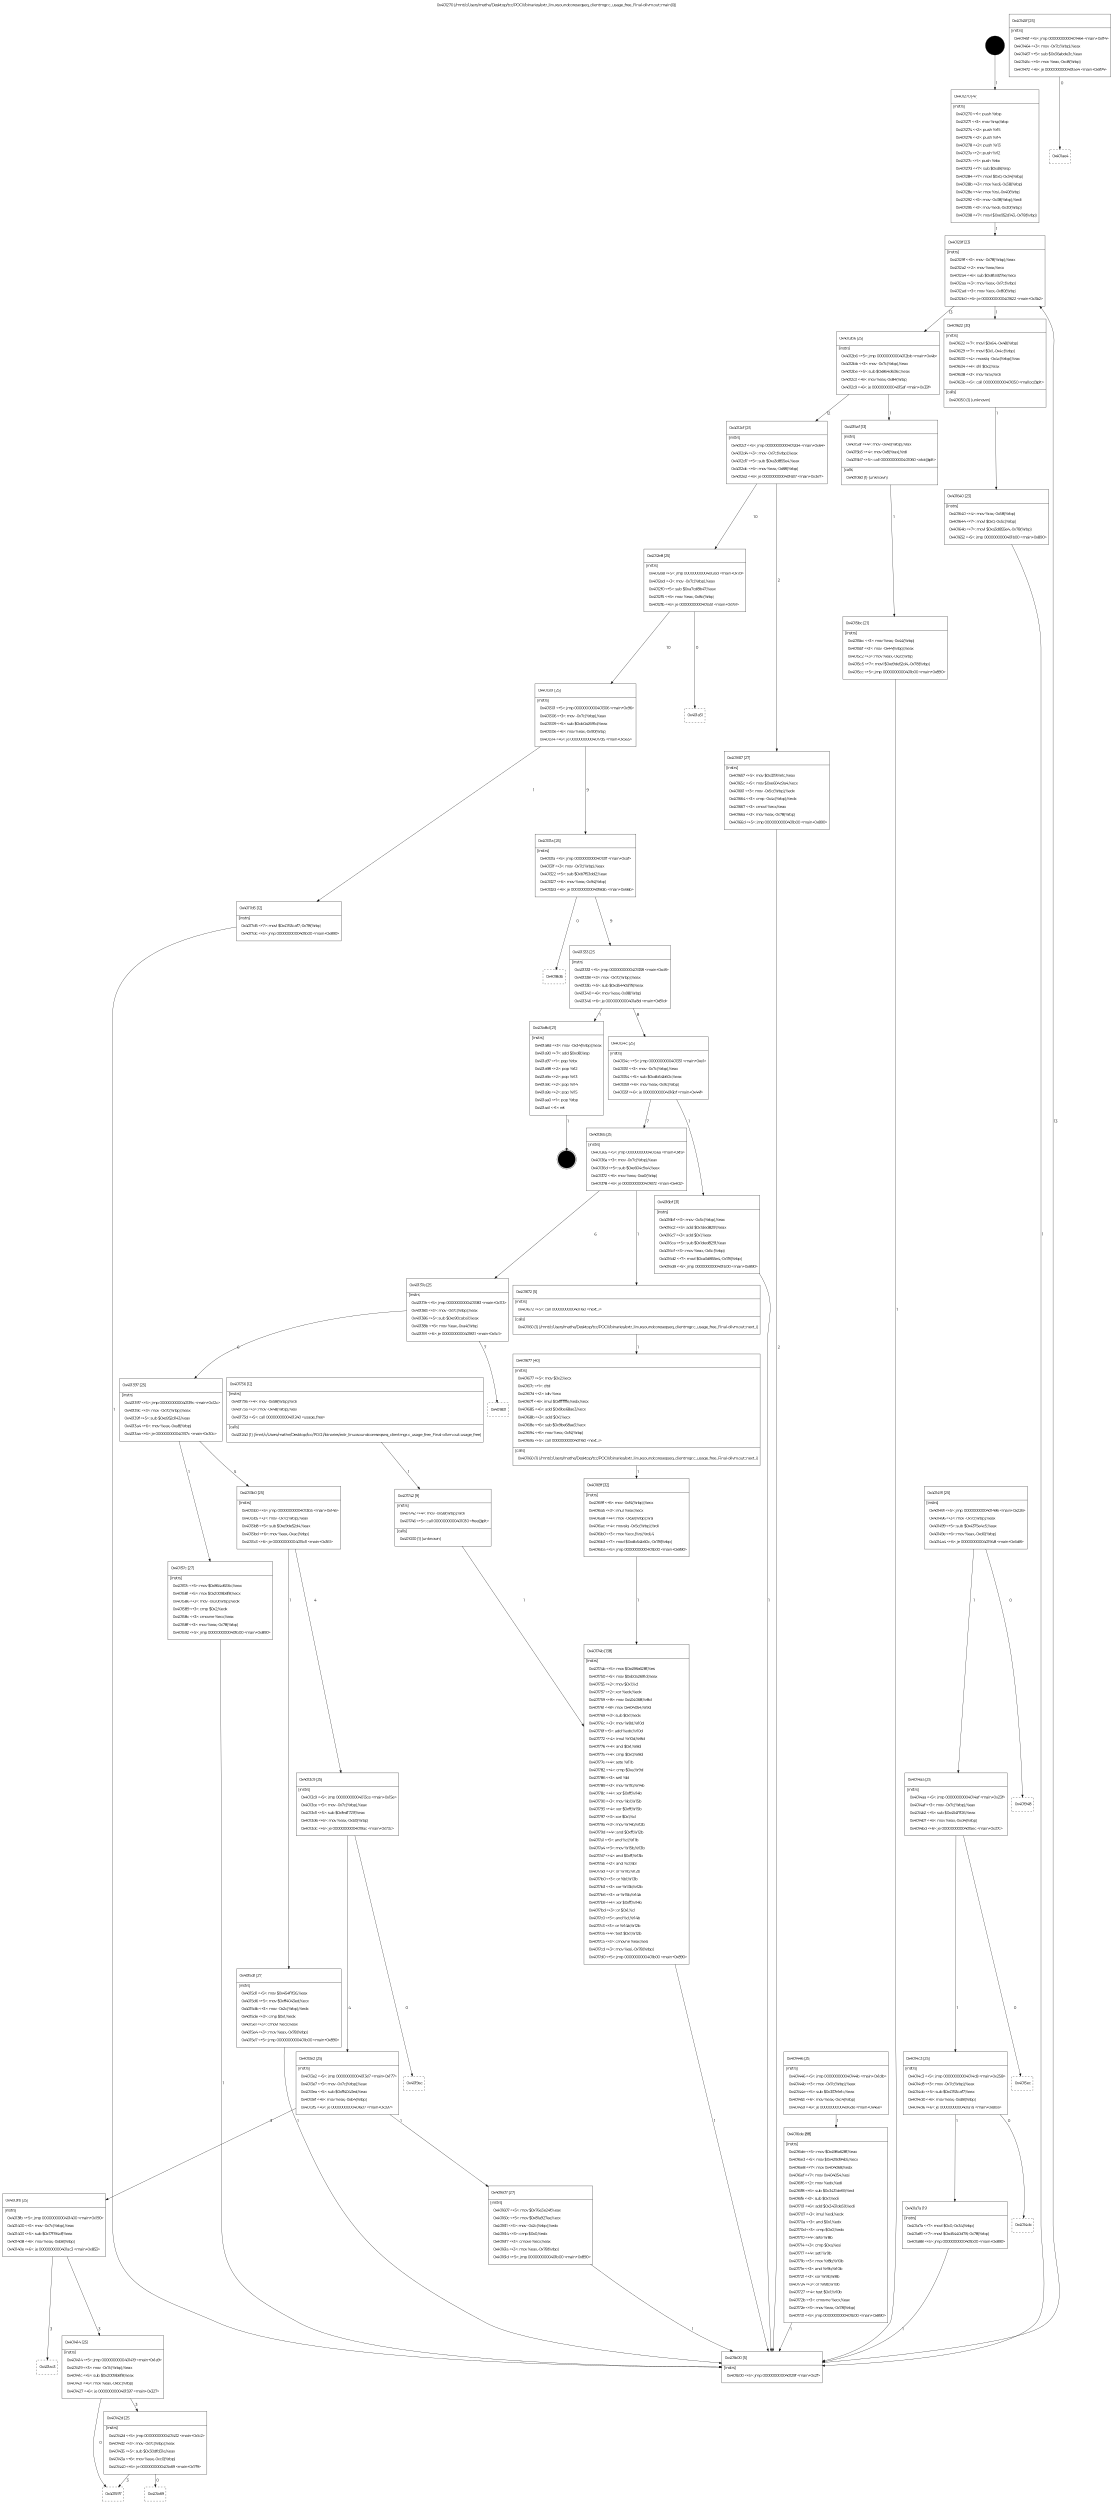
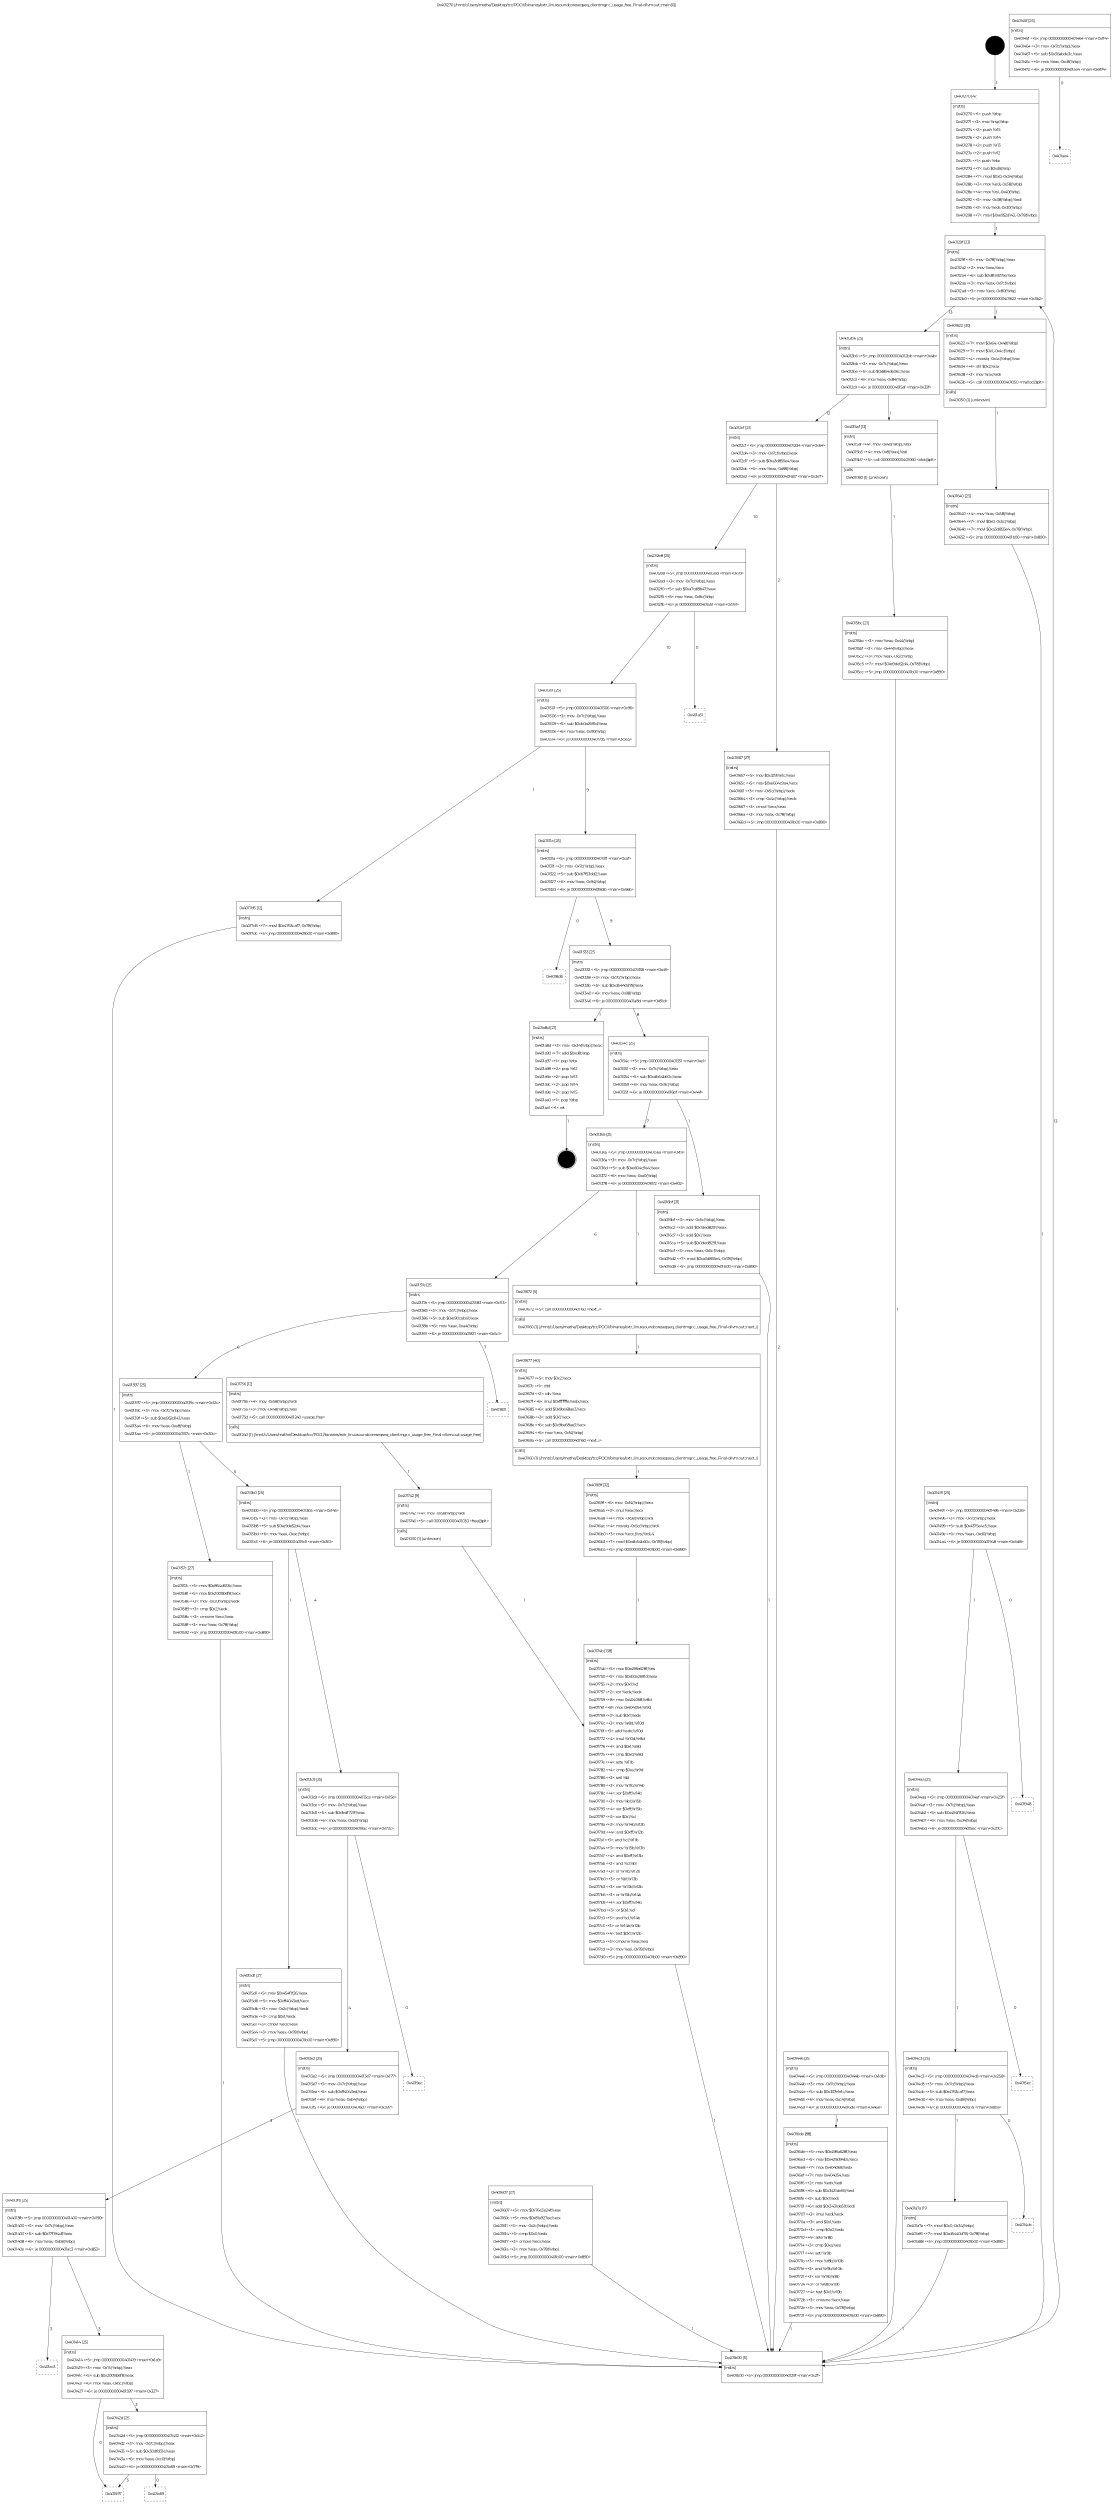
(438, 2150) -> none
